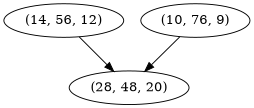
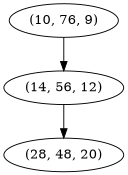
(166, 51) -> (64, 50)
